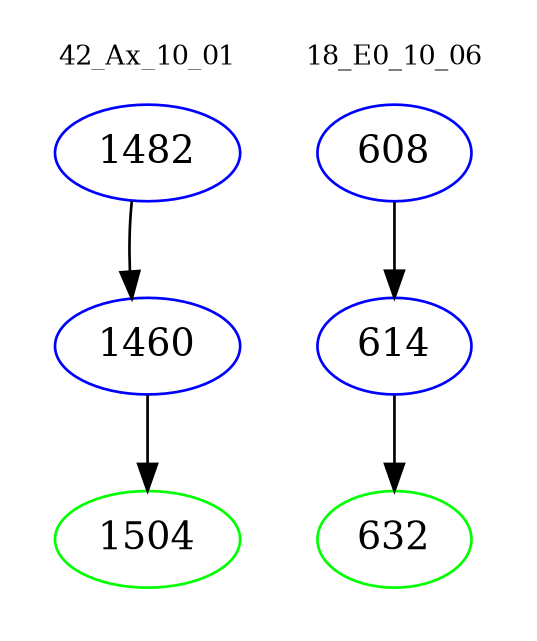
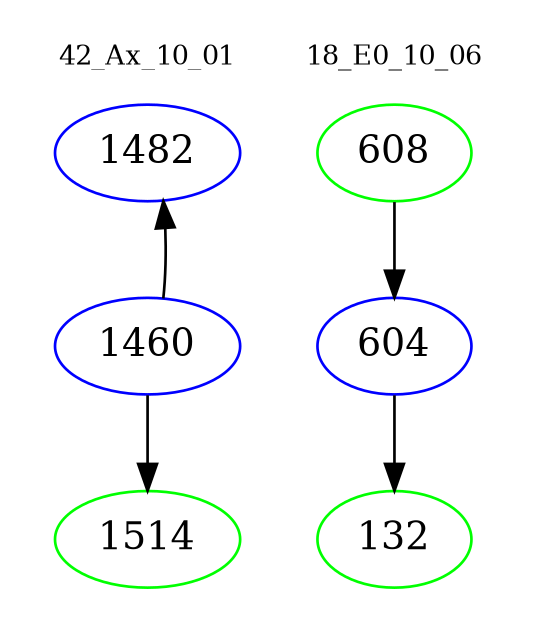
(394, 153) -> (394, 153)
(130, 236) -> (166, 263)
(394, 346) -> (394, 346)
(148, 539) -> (148, 539)
(394, 539) -> (394, 539)
